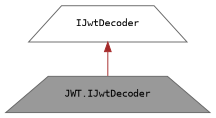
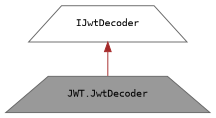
(108, 94) -> (108, 94)
